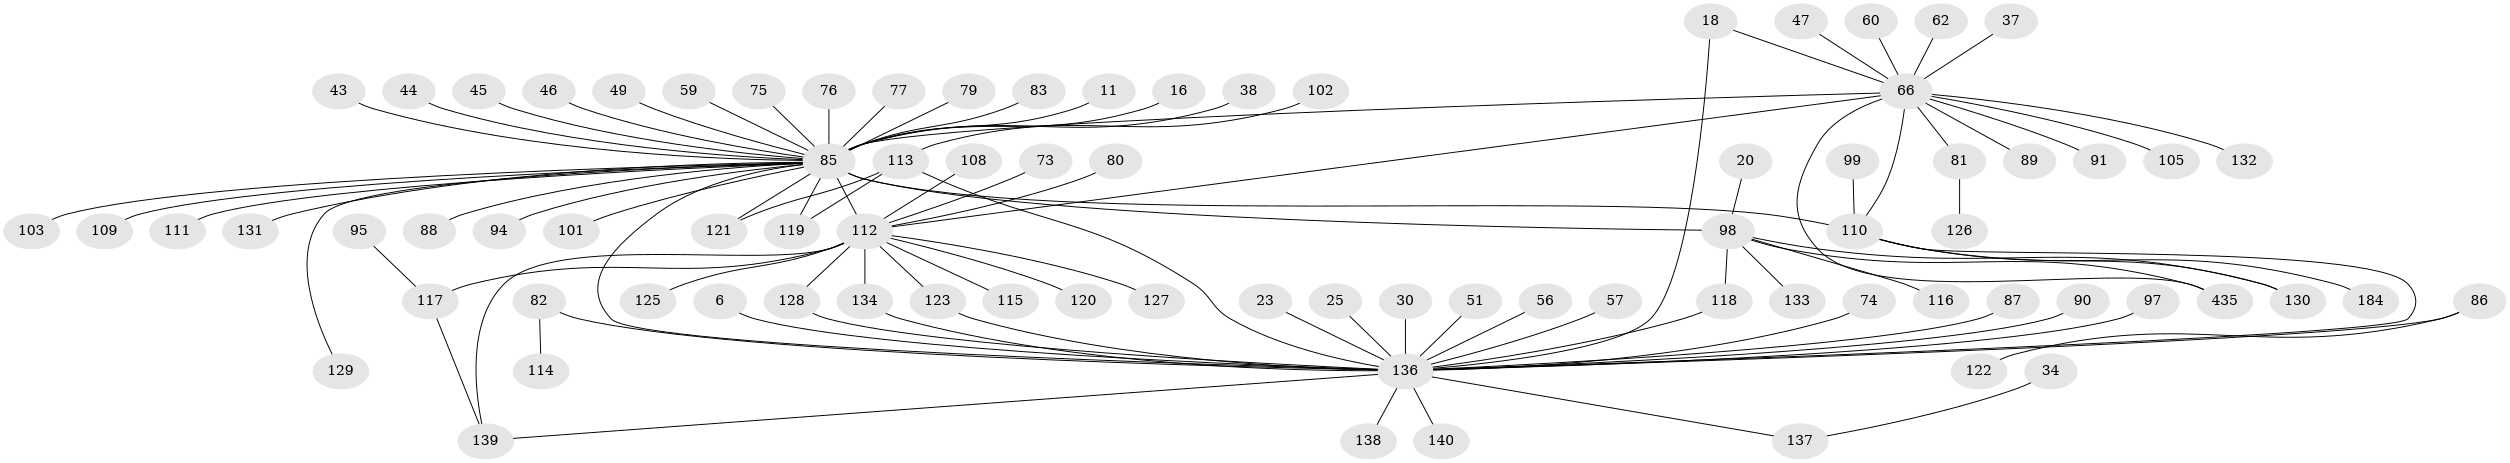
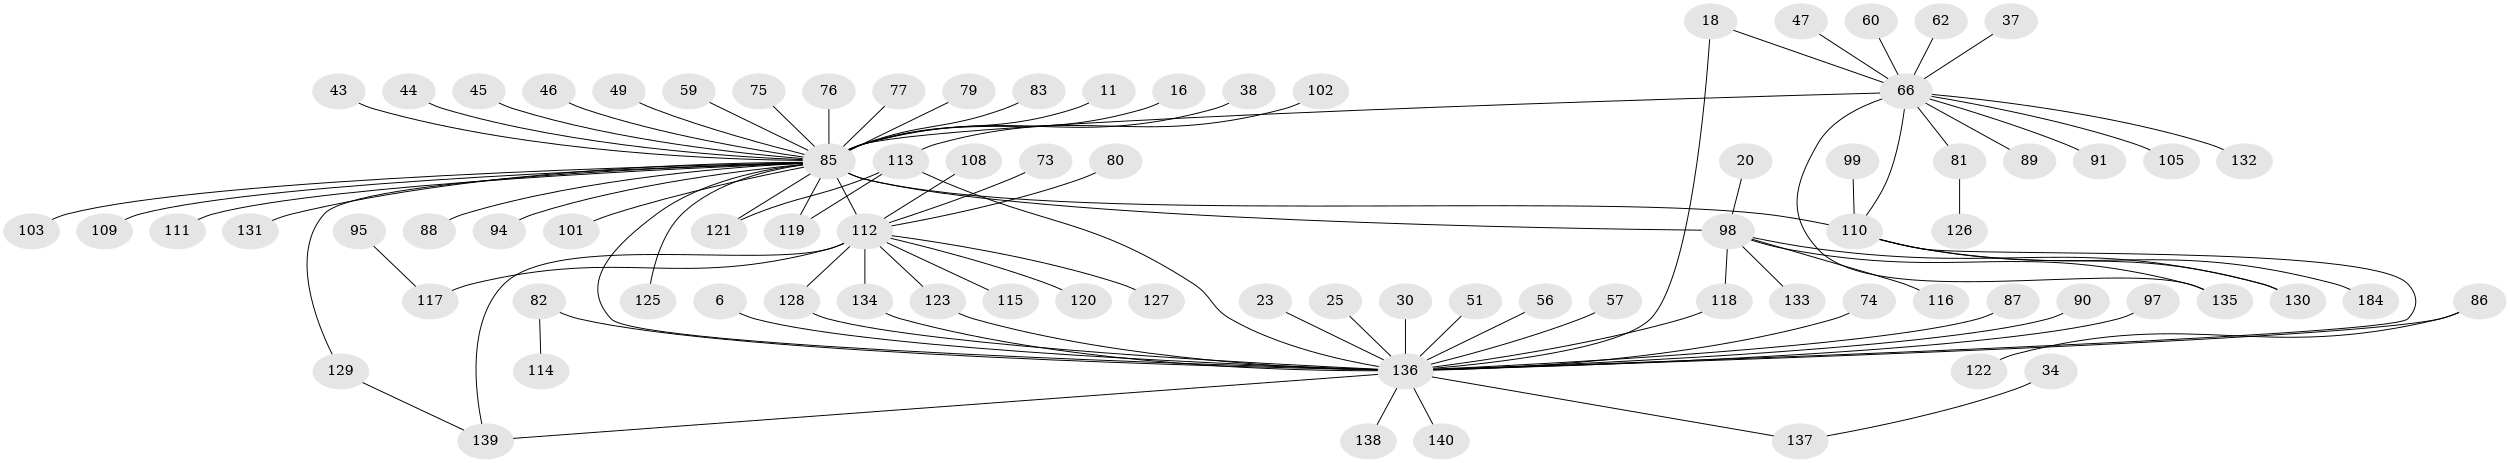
(1386, 161) -> none
(721, 273) -> (704, 198)
(2225, 301) -> (2225, 301)
(458, 371) -> (413, 406)
